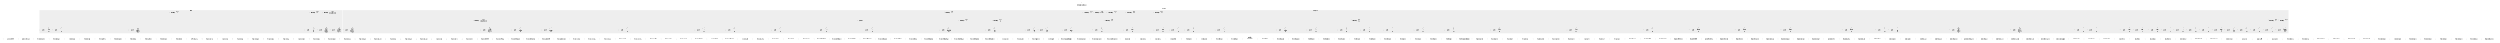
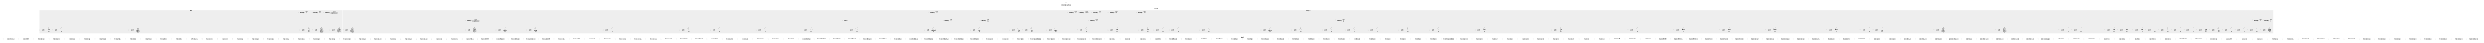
(225, 39) -> none
(1189, 39) -> (1173, 39)
